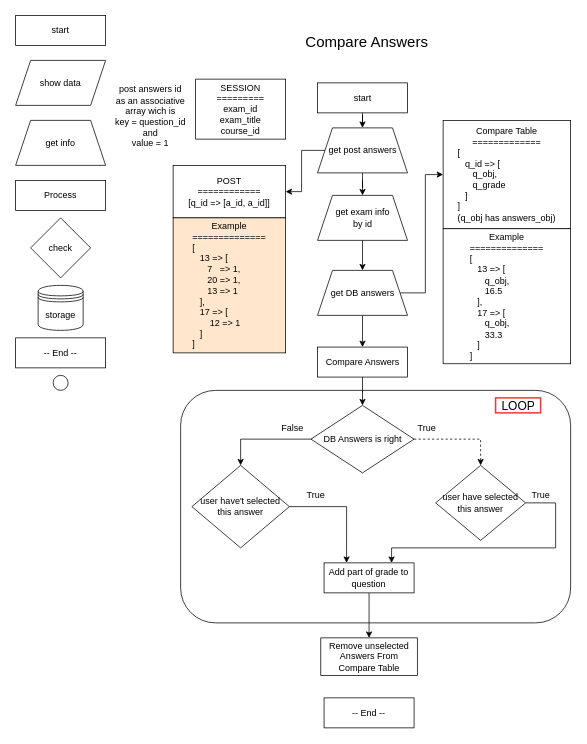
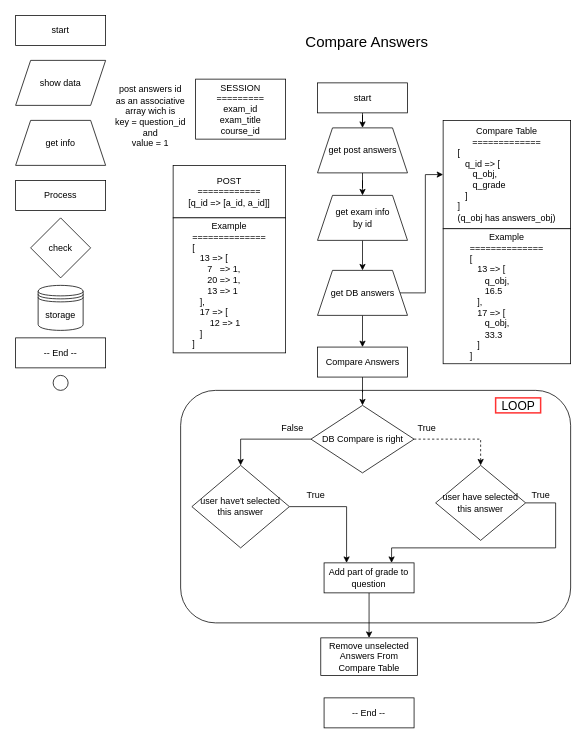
(301, 164) -> none
(229, 285) -> (229, 285)
(363, 439) -> (363, 439)
